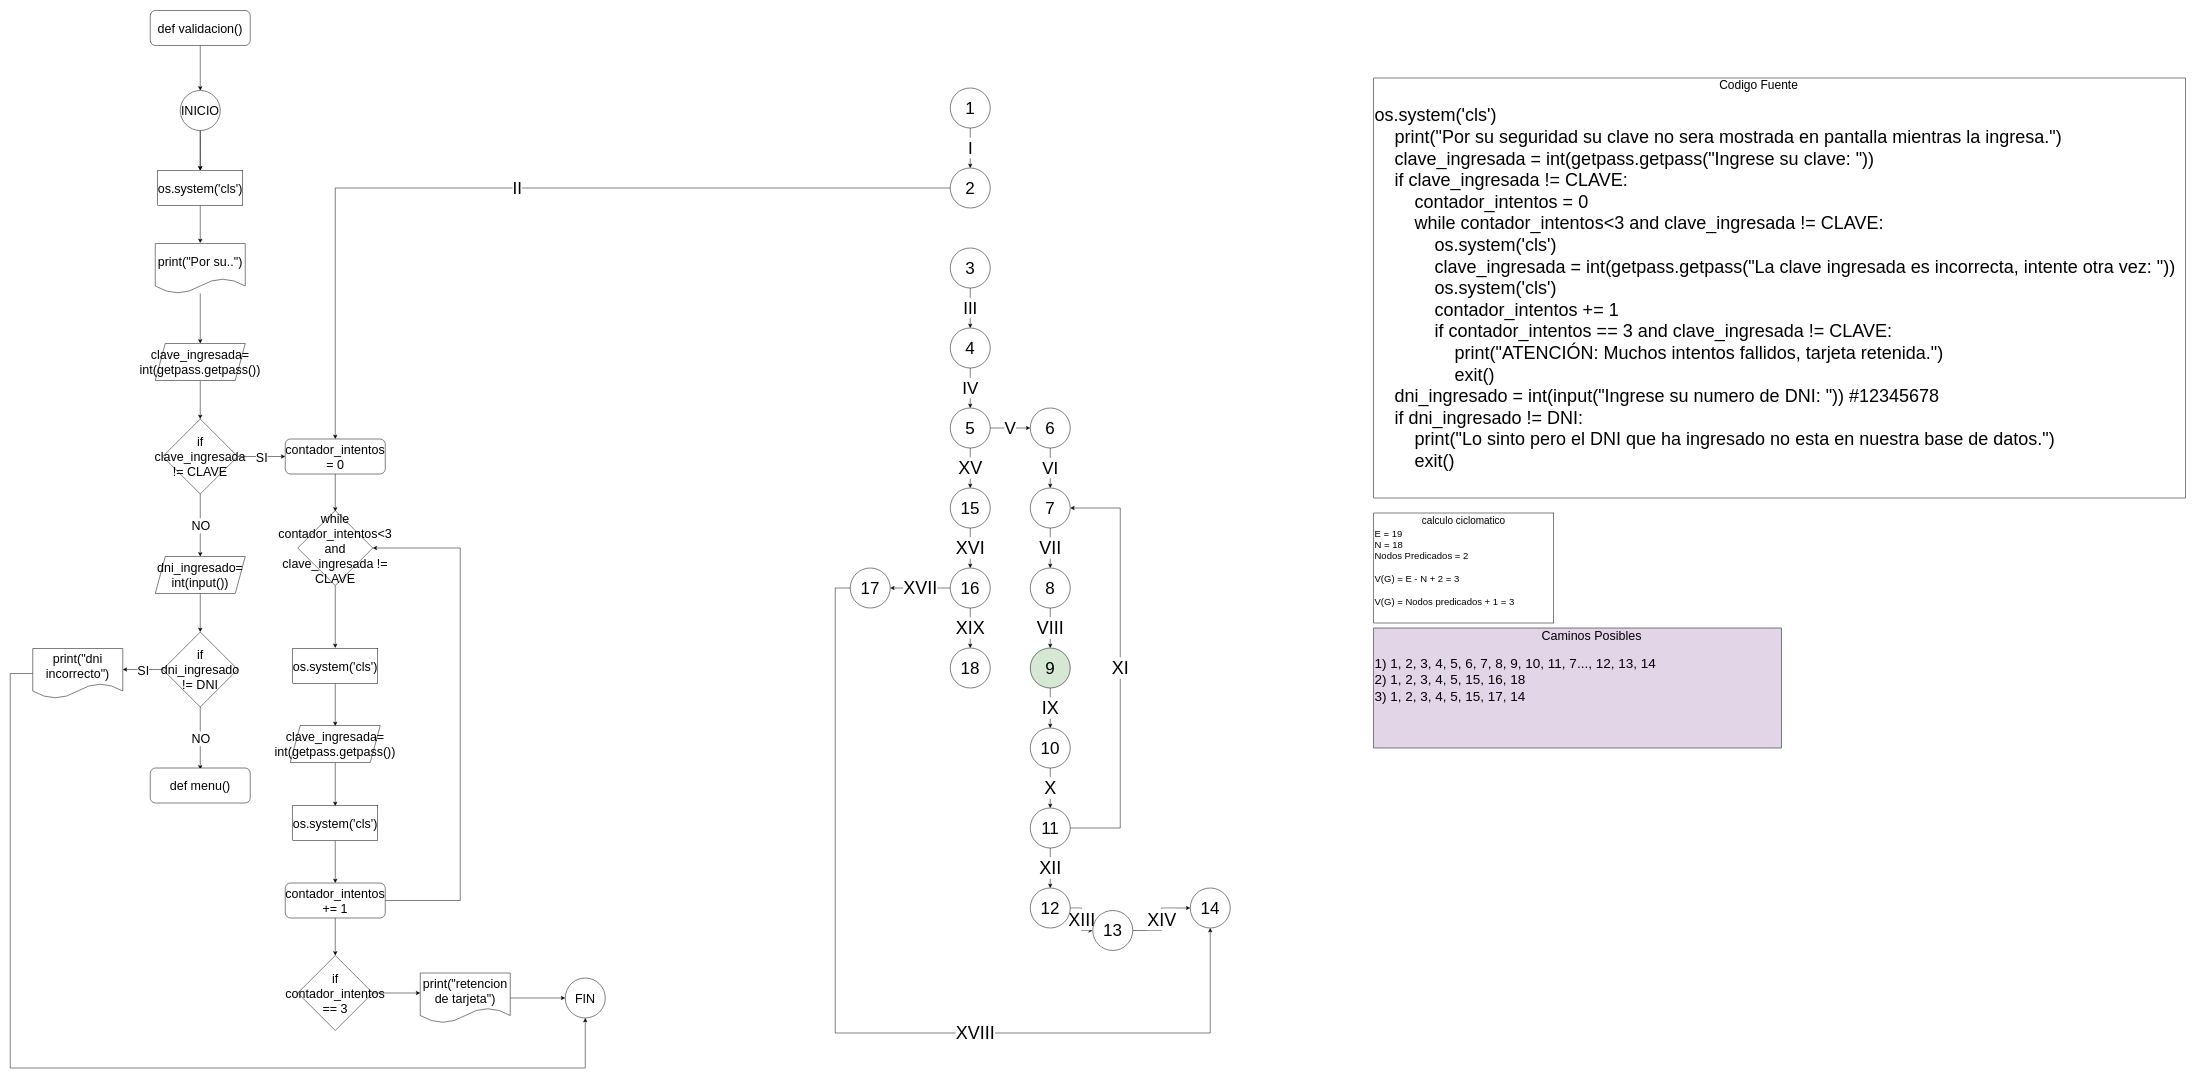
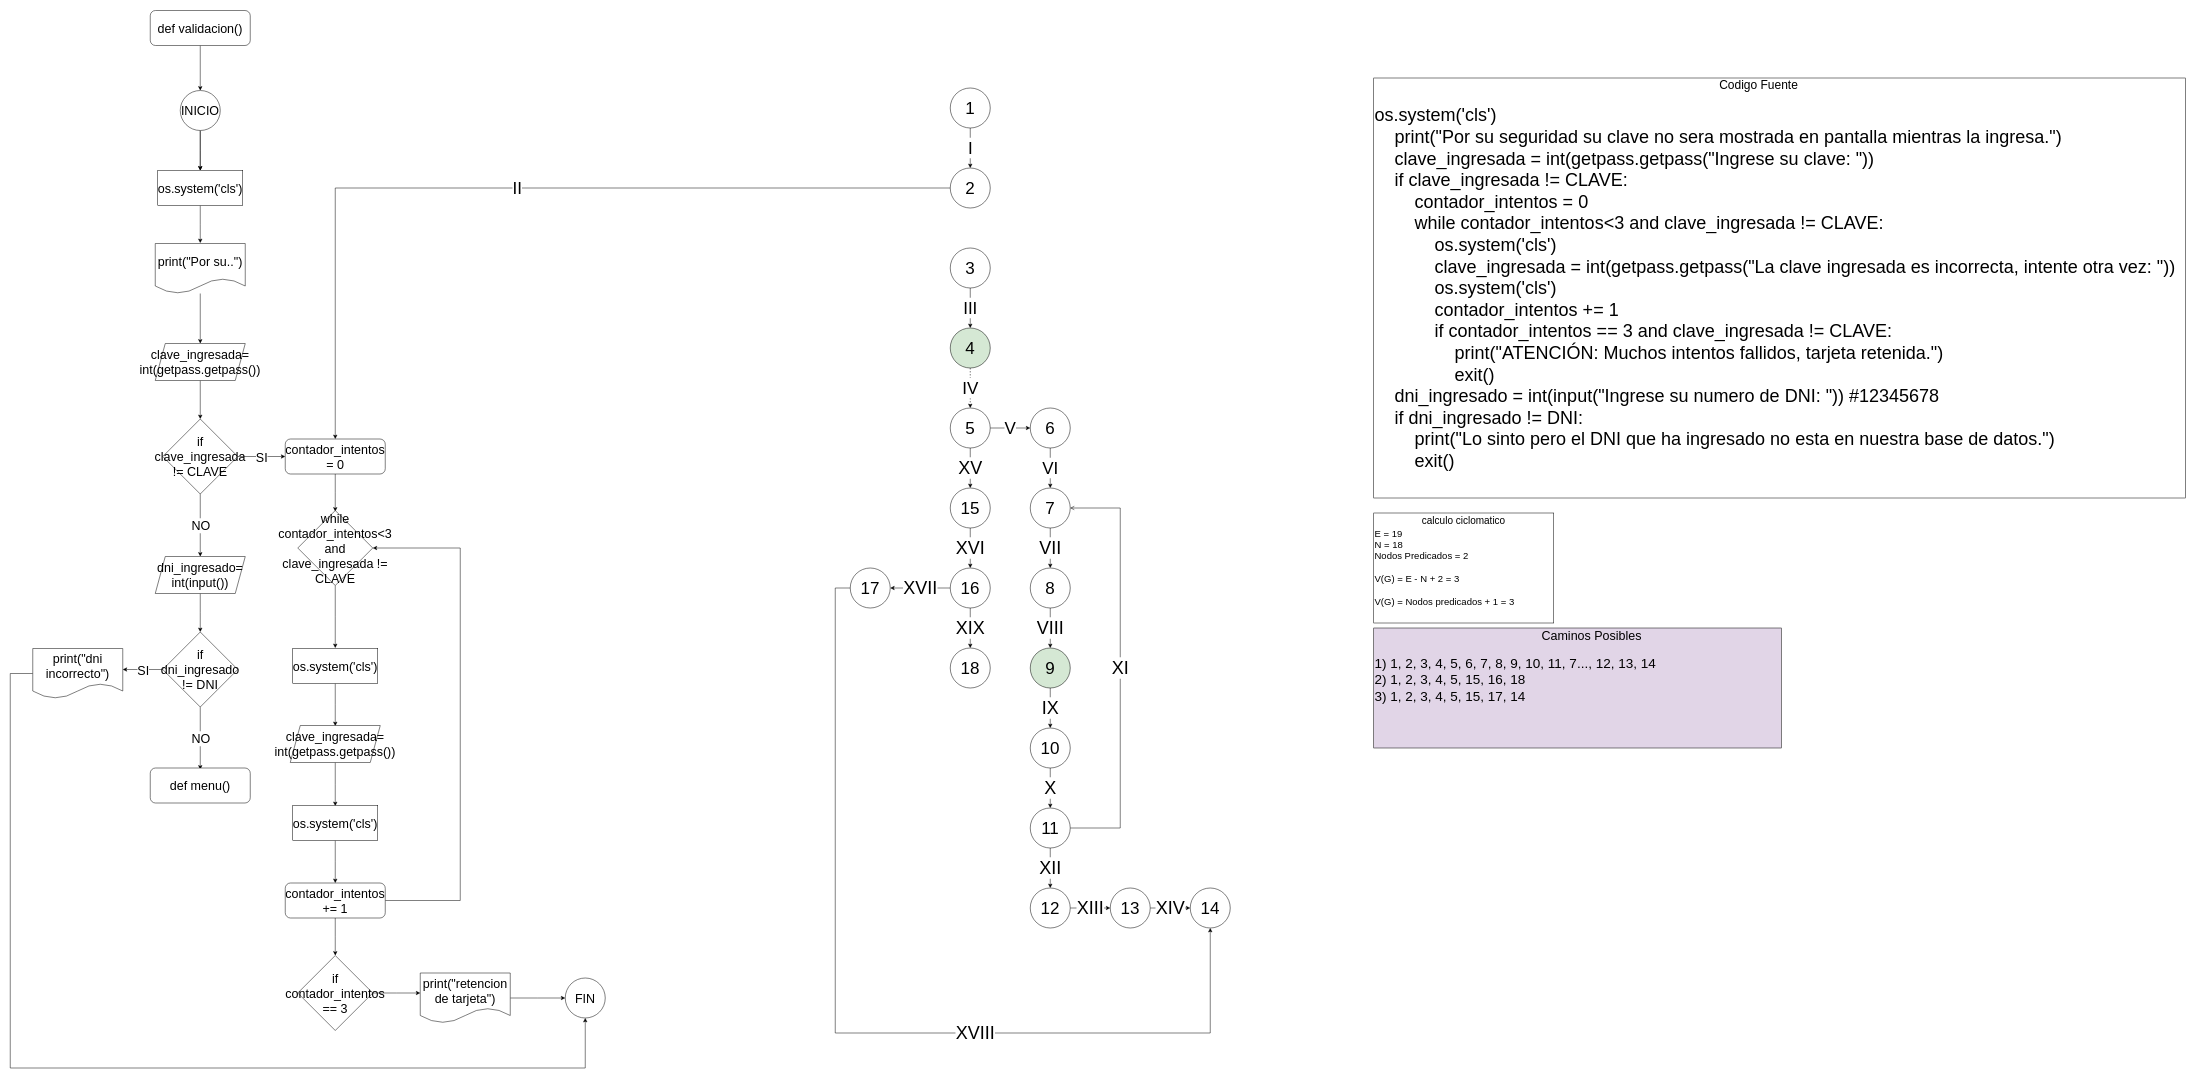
(970, 348) -> (970, 348)
(970, 373) -> (970, 373)
(1074, 508) -> (1073, 508)
(1113, 930) -> (1130, 908)
